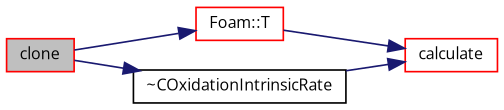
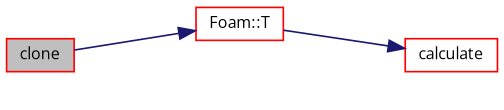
(240, 86) -> none
